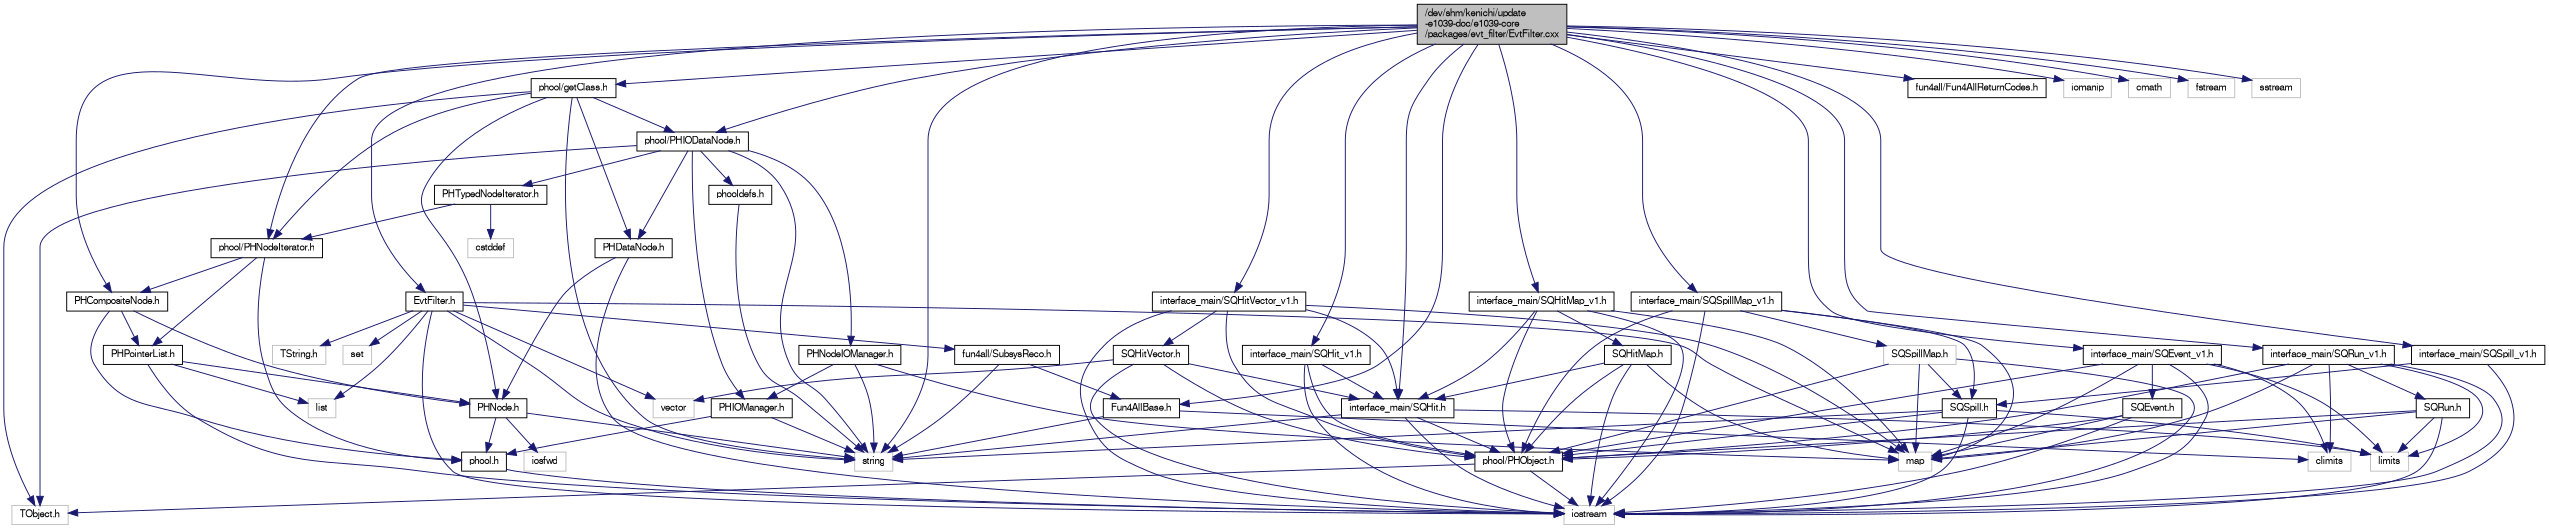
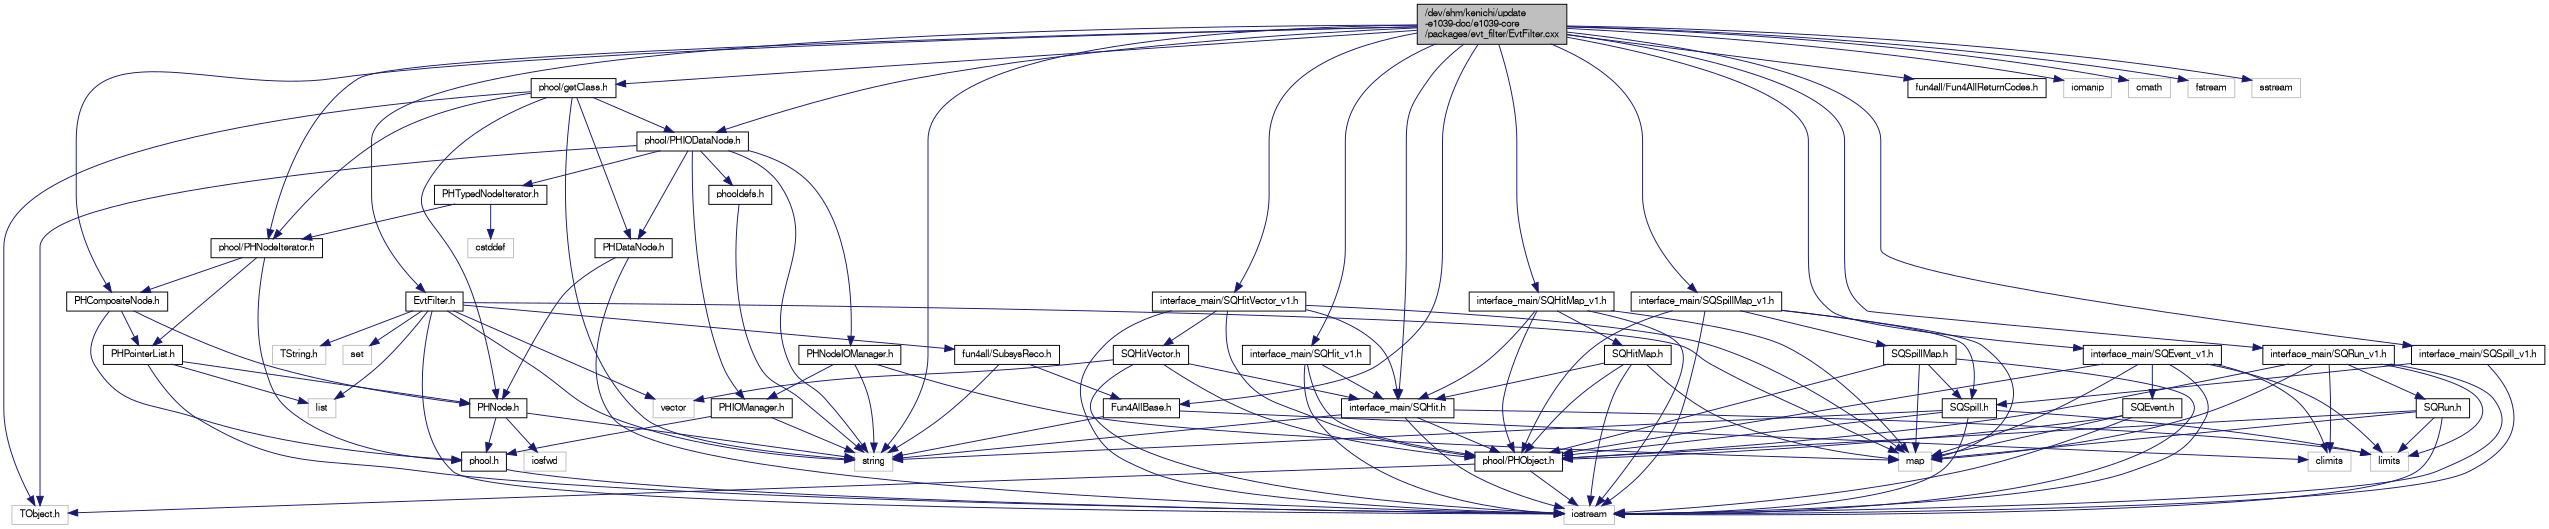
(1920, 355) -> (1920, 355)
